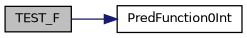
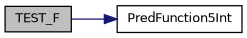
(180, 19) -> (180, 19)
